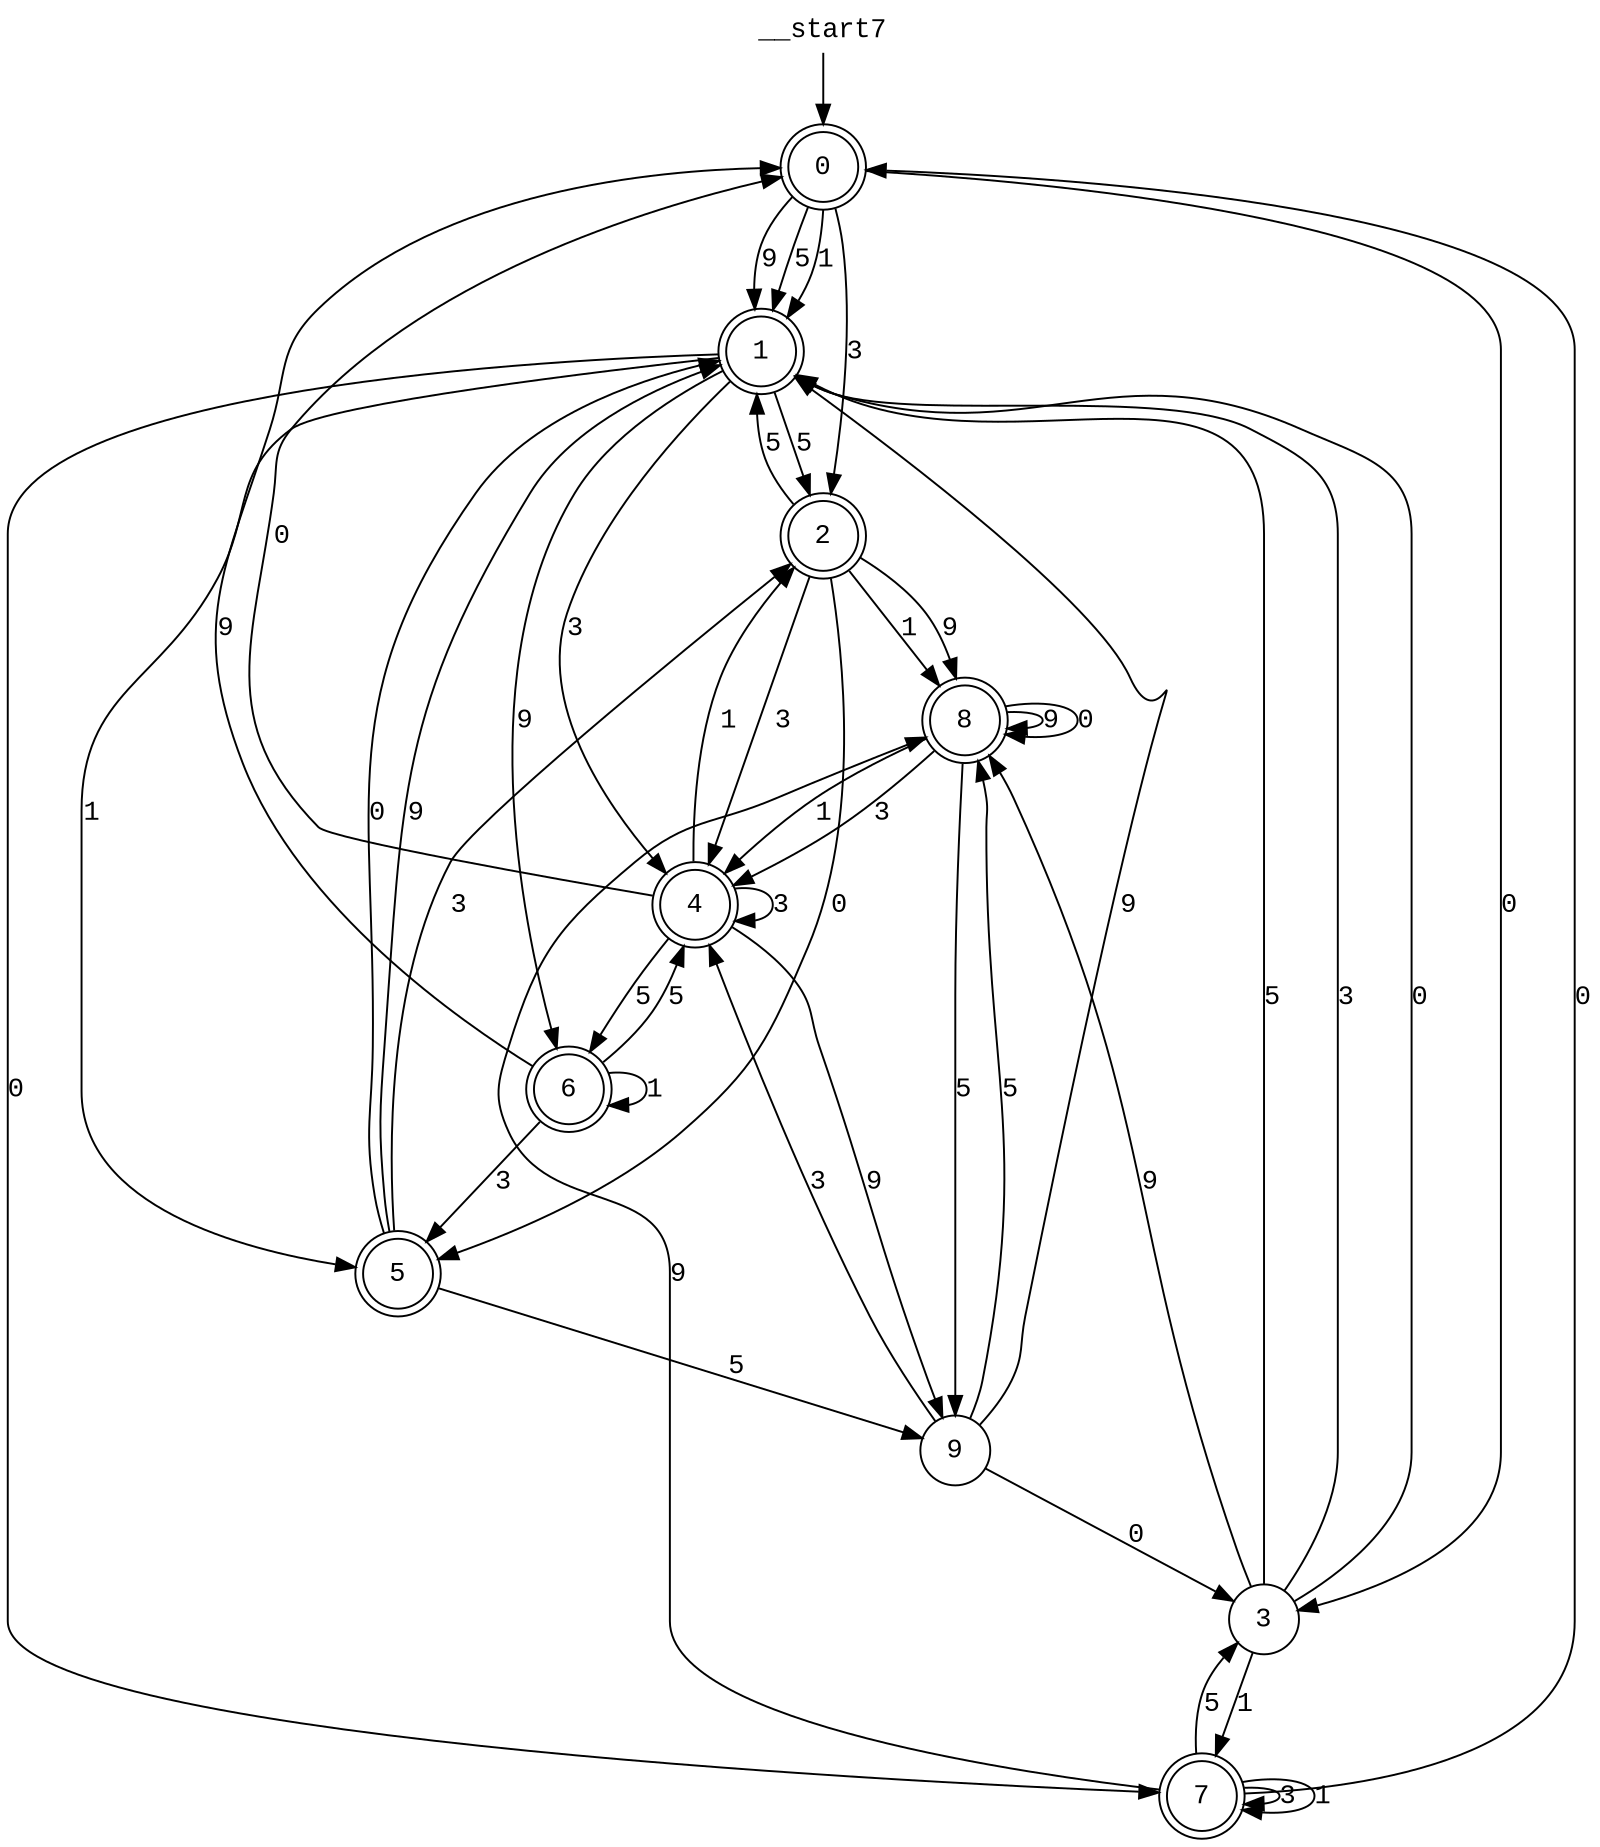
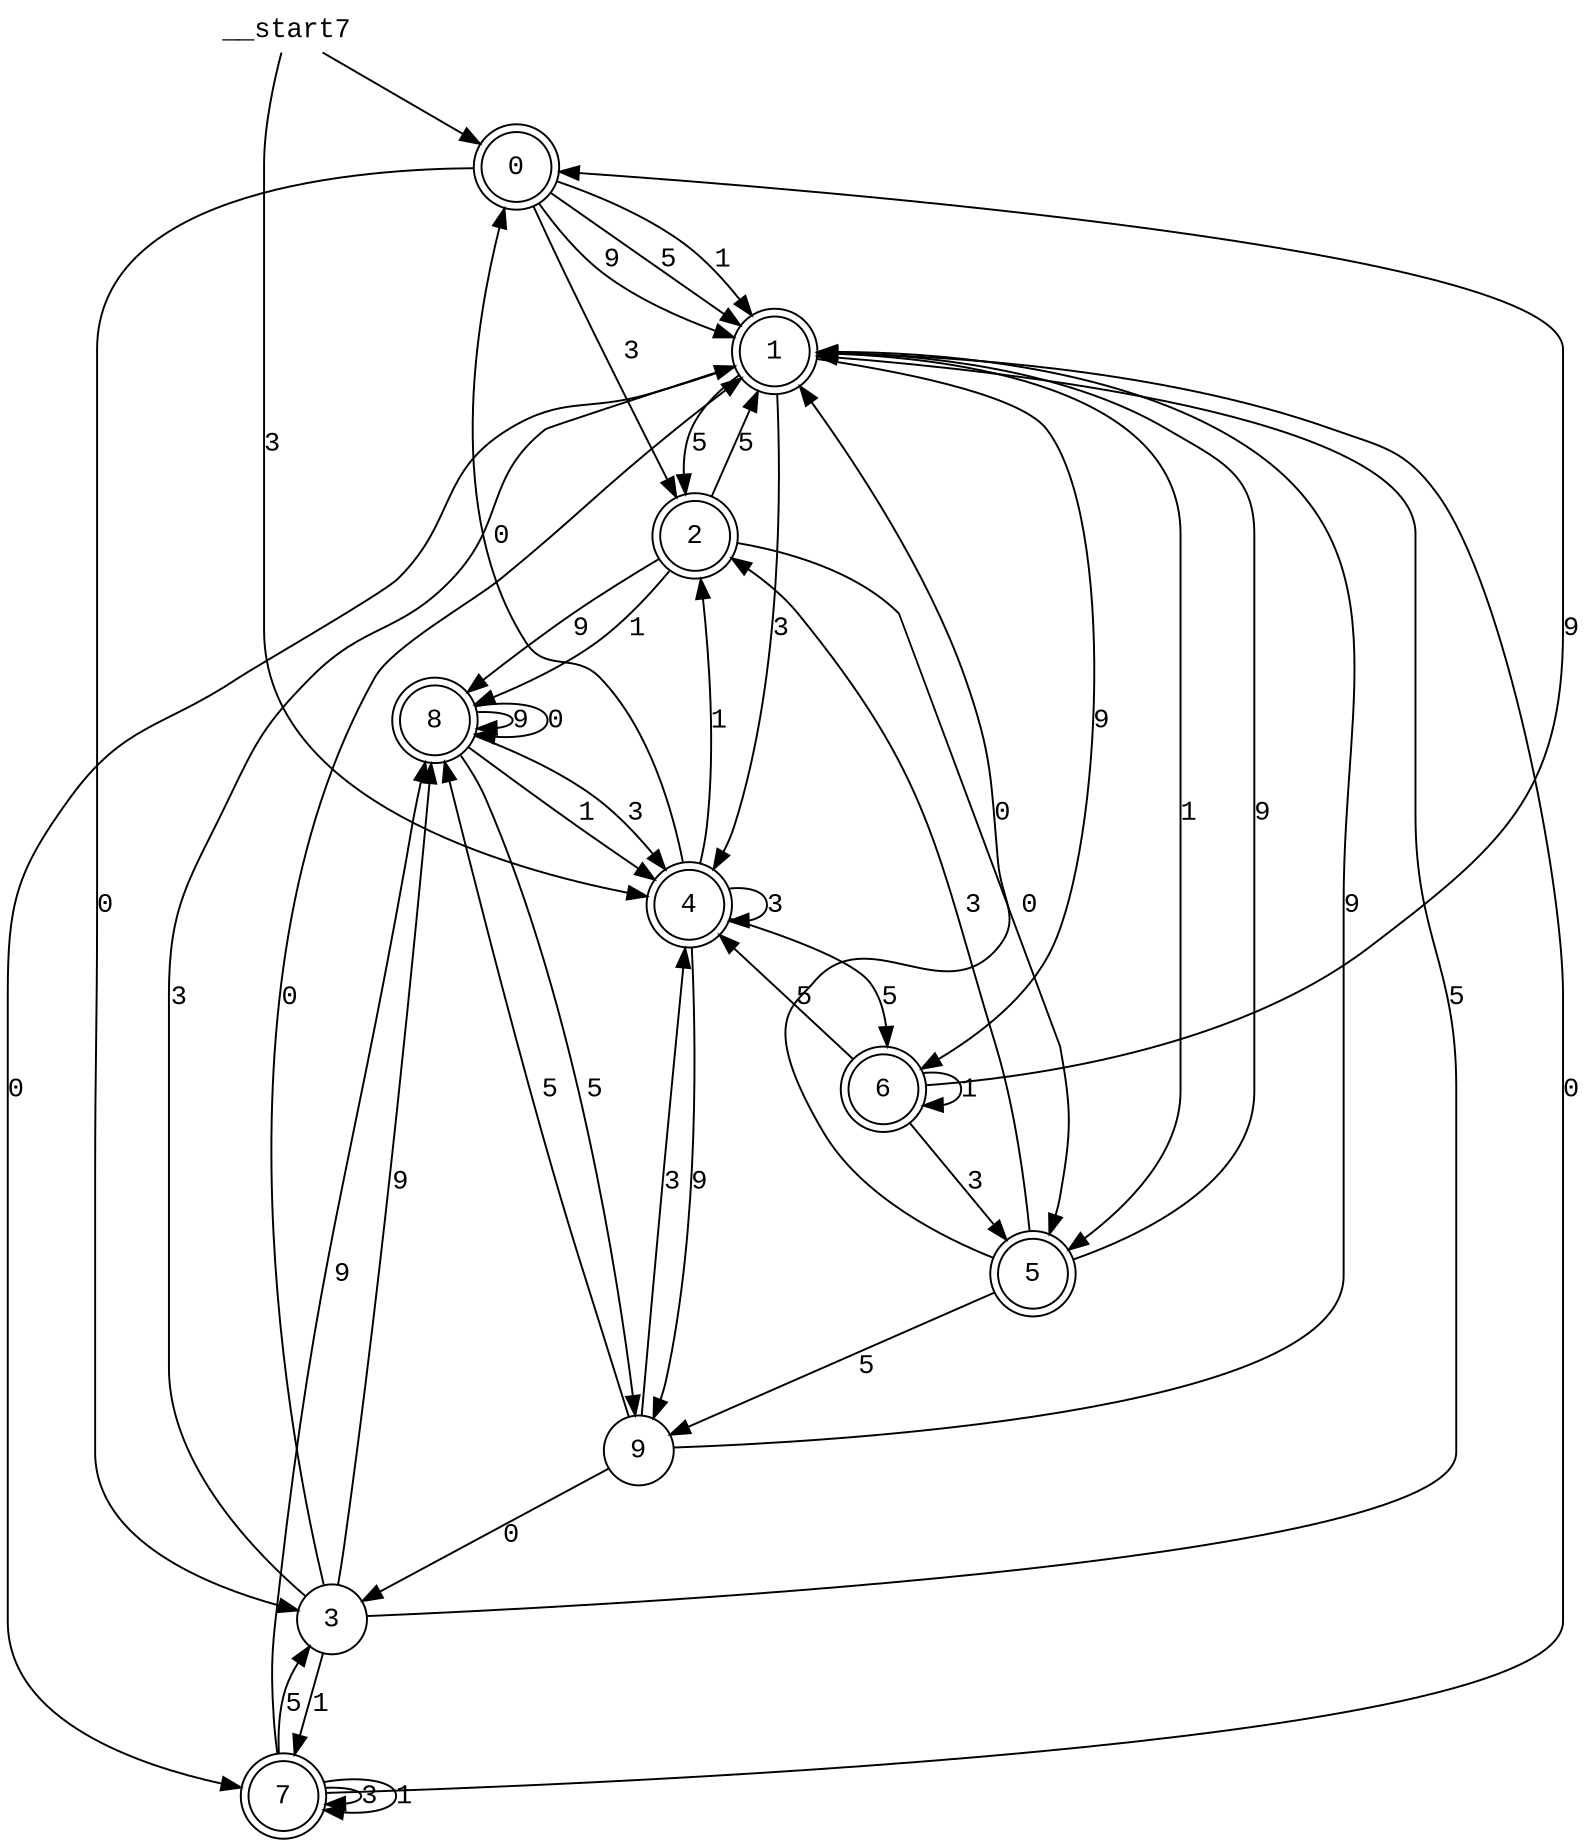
(762, 711) -> (264, 582)
(1575, 819) -> (1563, 1366)
